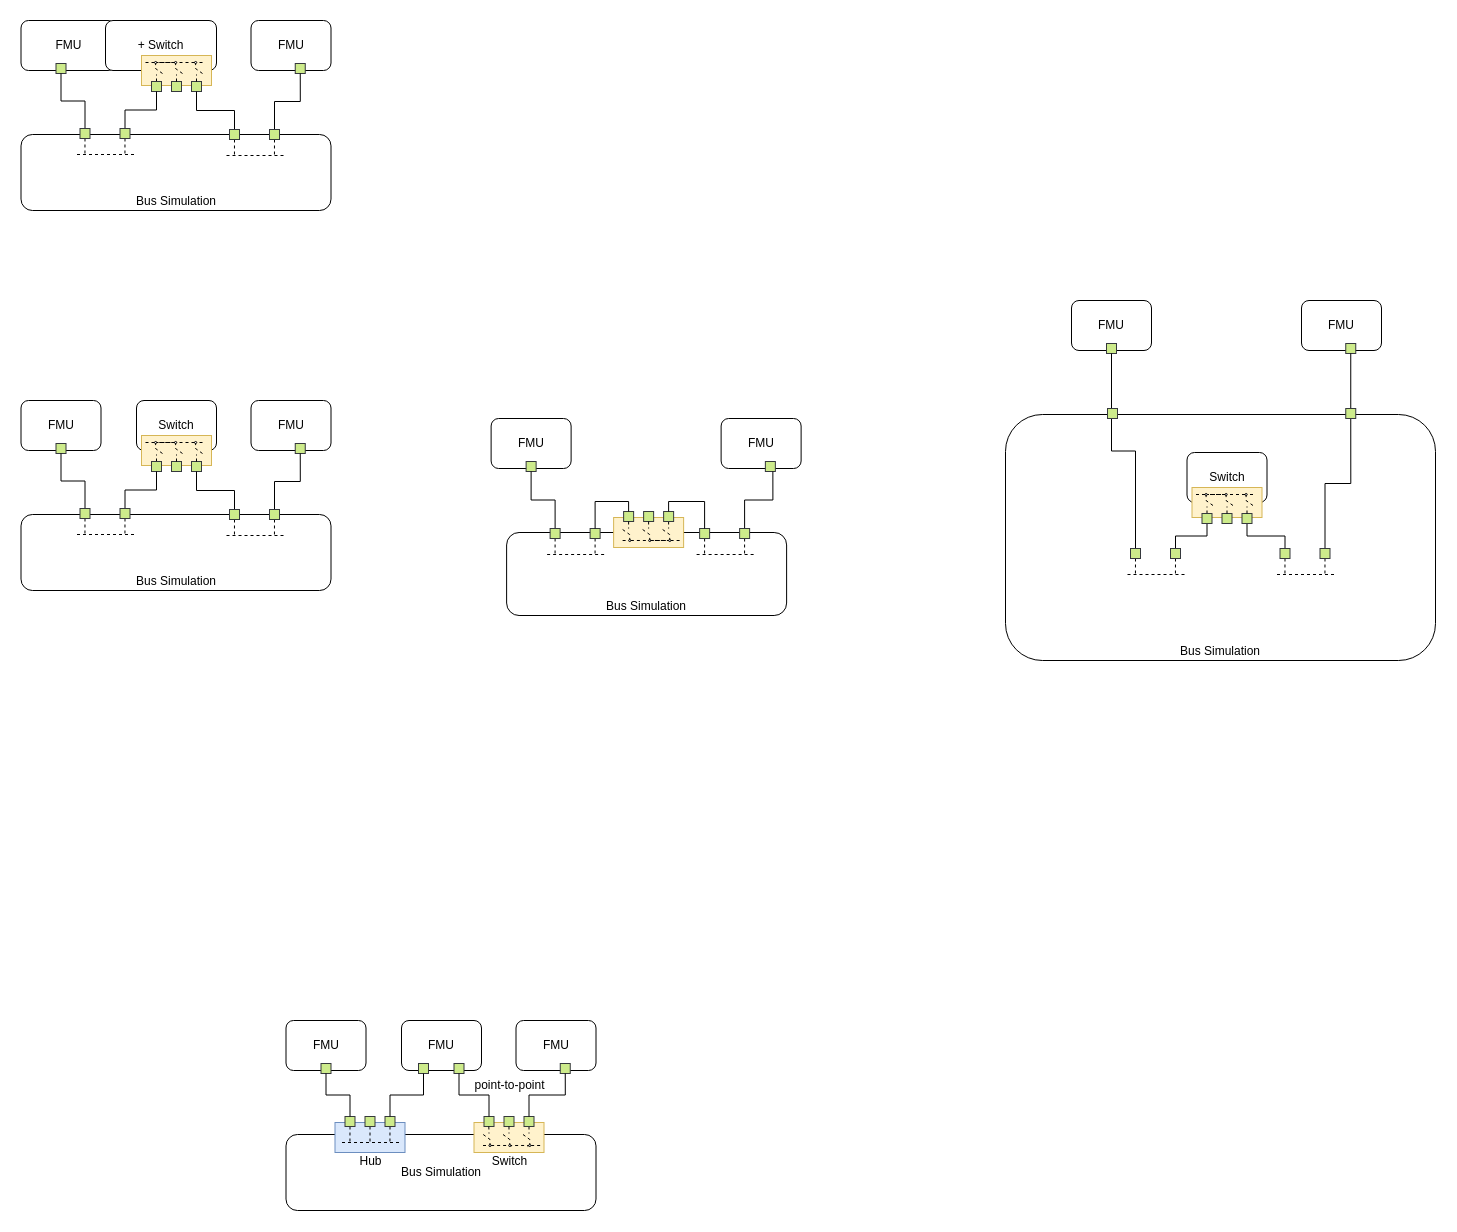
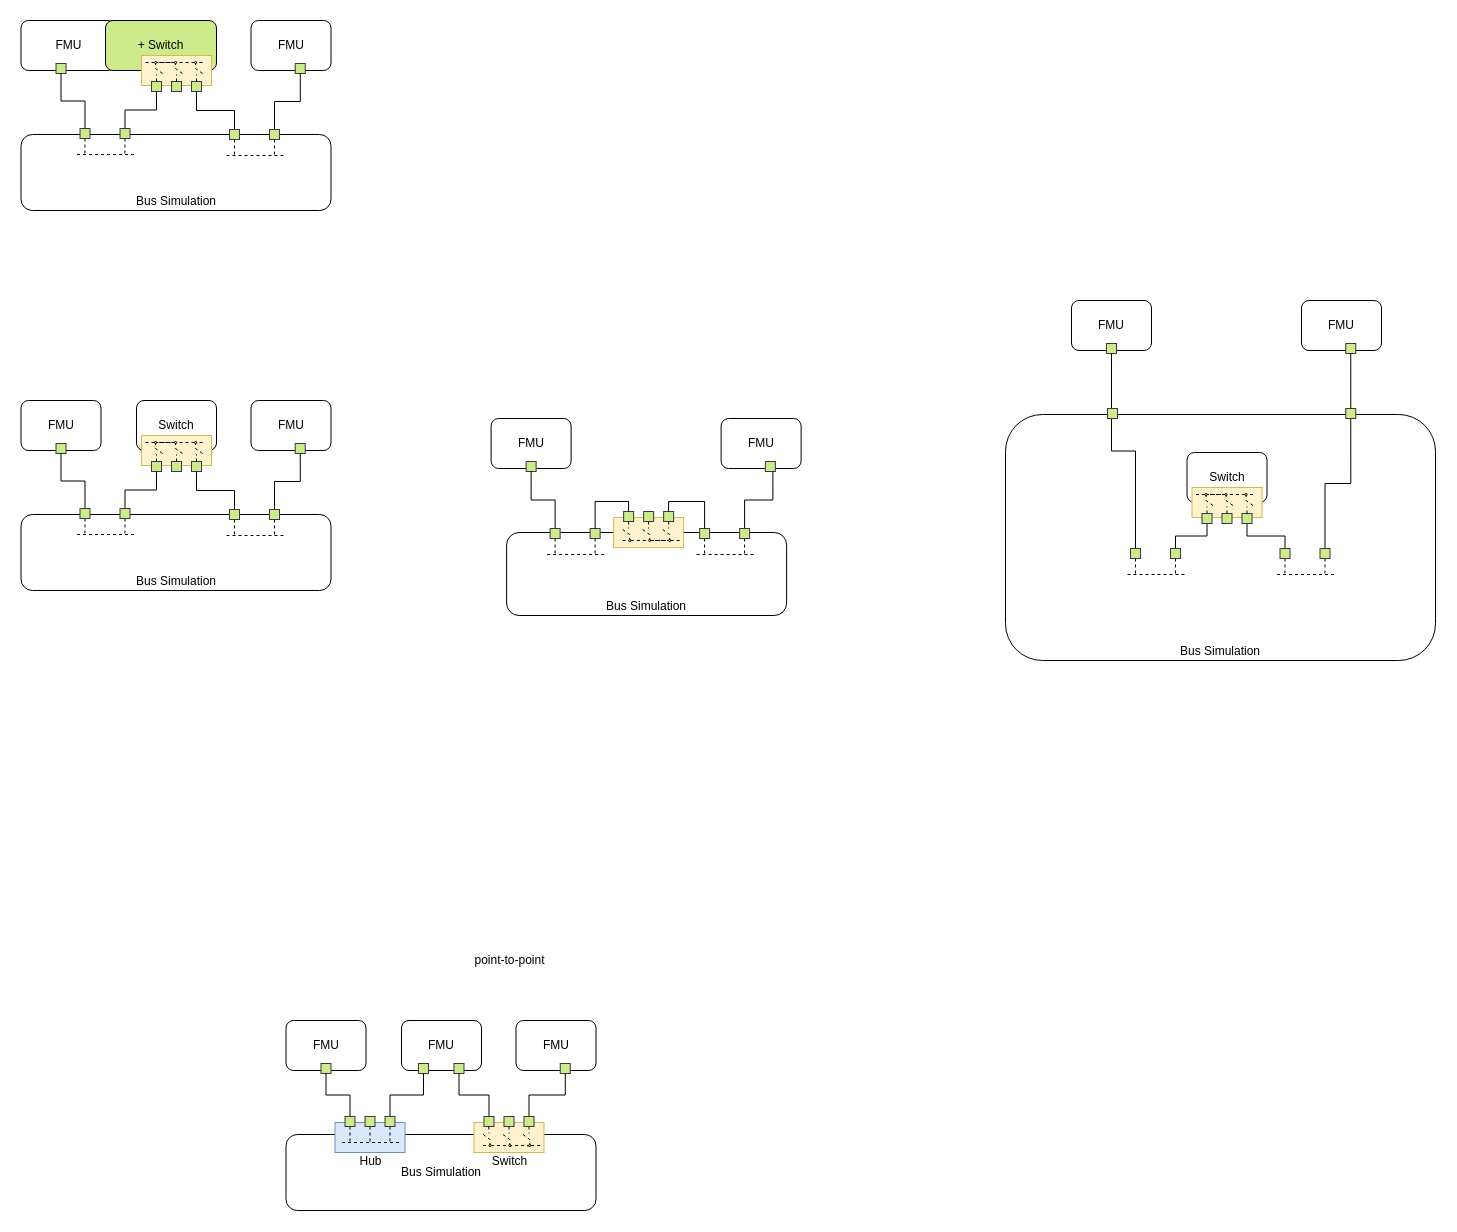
(161, 46) -> (161, 46)
(509, 1086) -> (509, 961)
